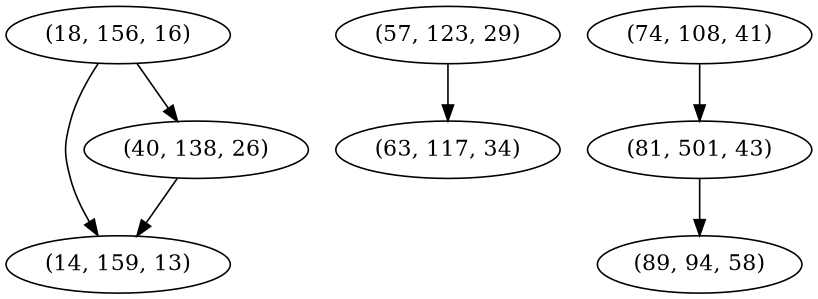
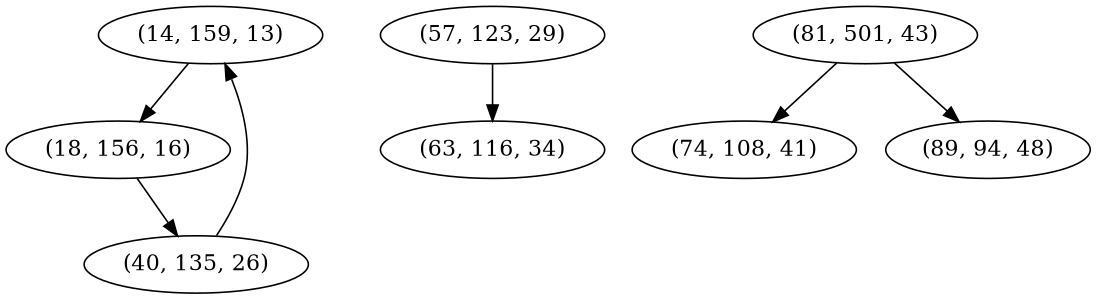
(700, 85) -> (811, 87)
(66, 142) -> (169, 86)
(196, 150) -> (196, 264)
(448, 150) -> (493, 150)
(700, 264) -> (988, 150)
